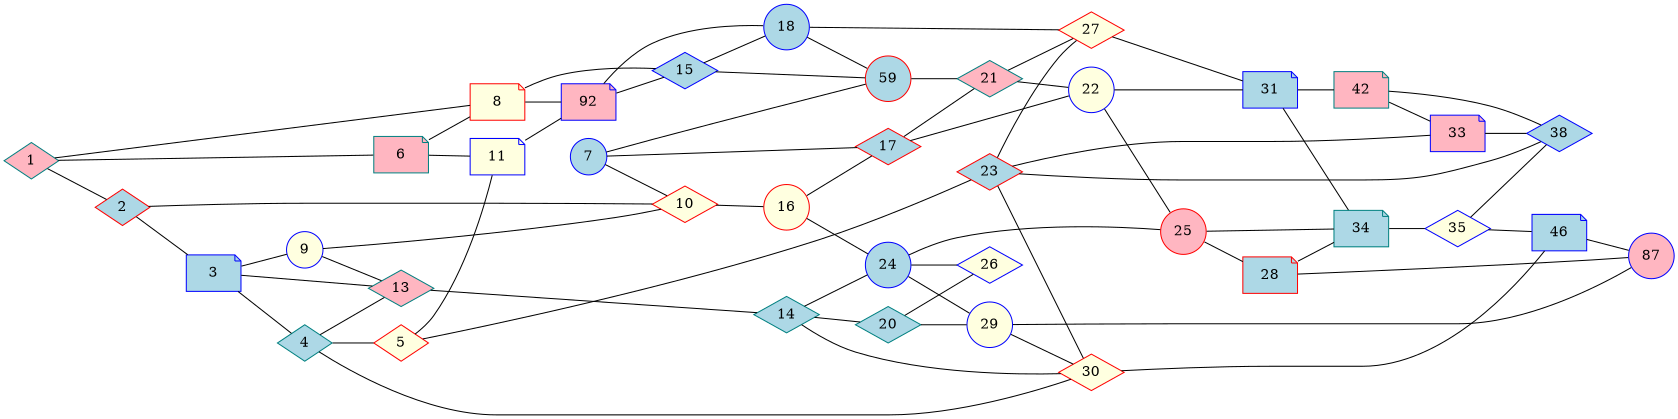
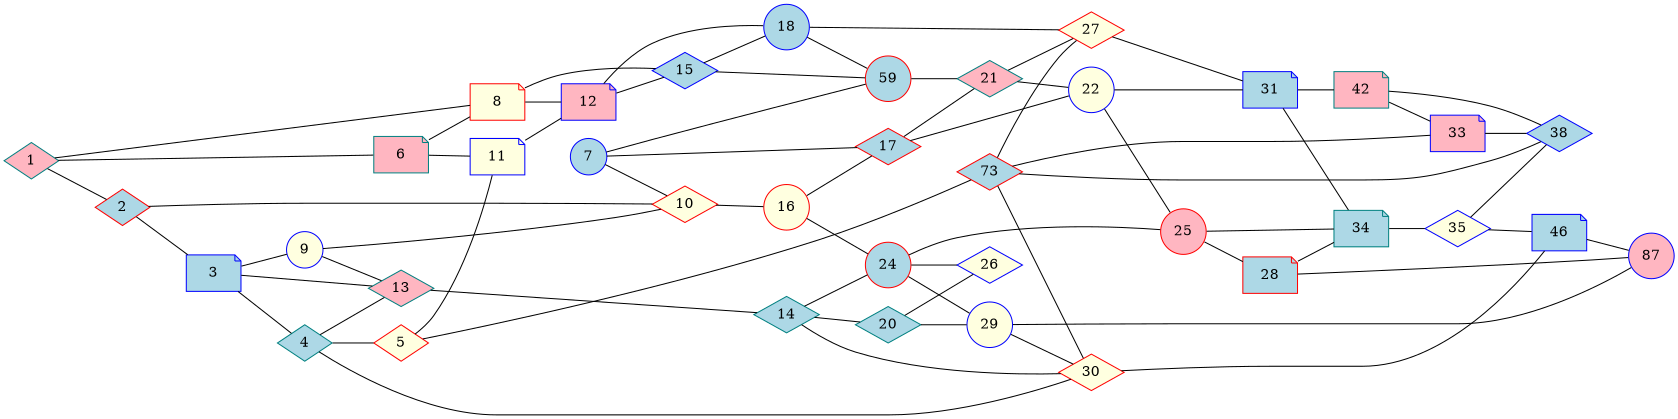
(589, 102) -> (589, 102)
(990, 172) -> (990, 172)
(888, 265) -> (888, 265)
